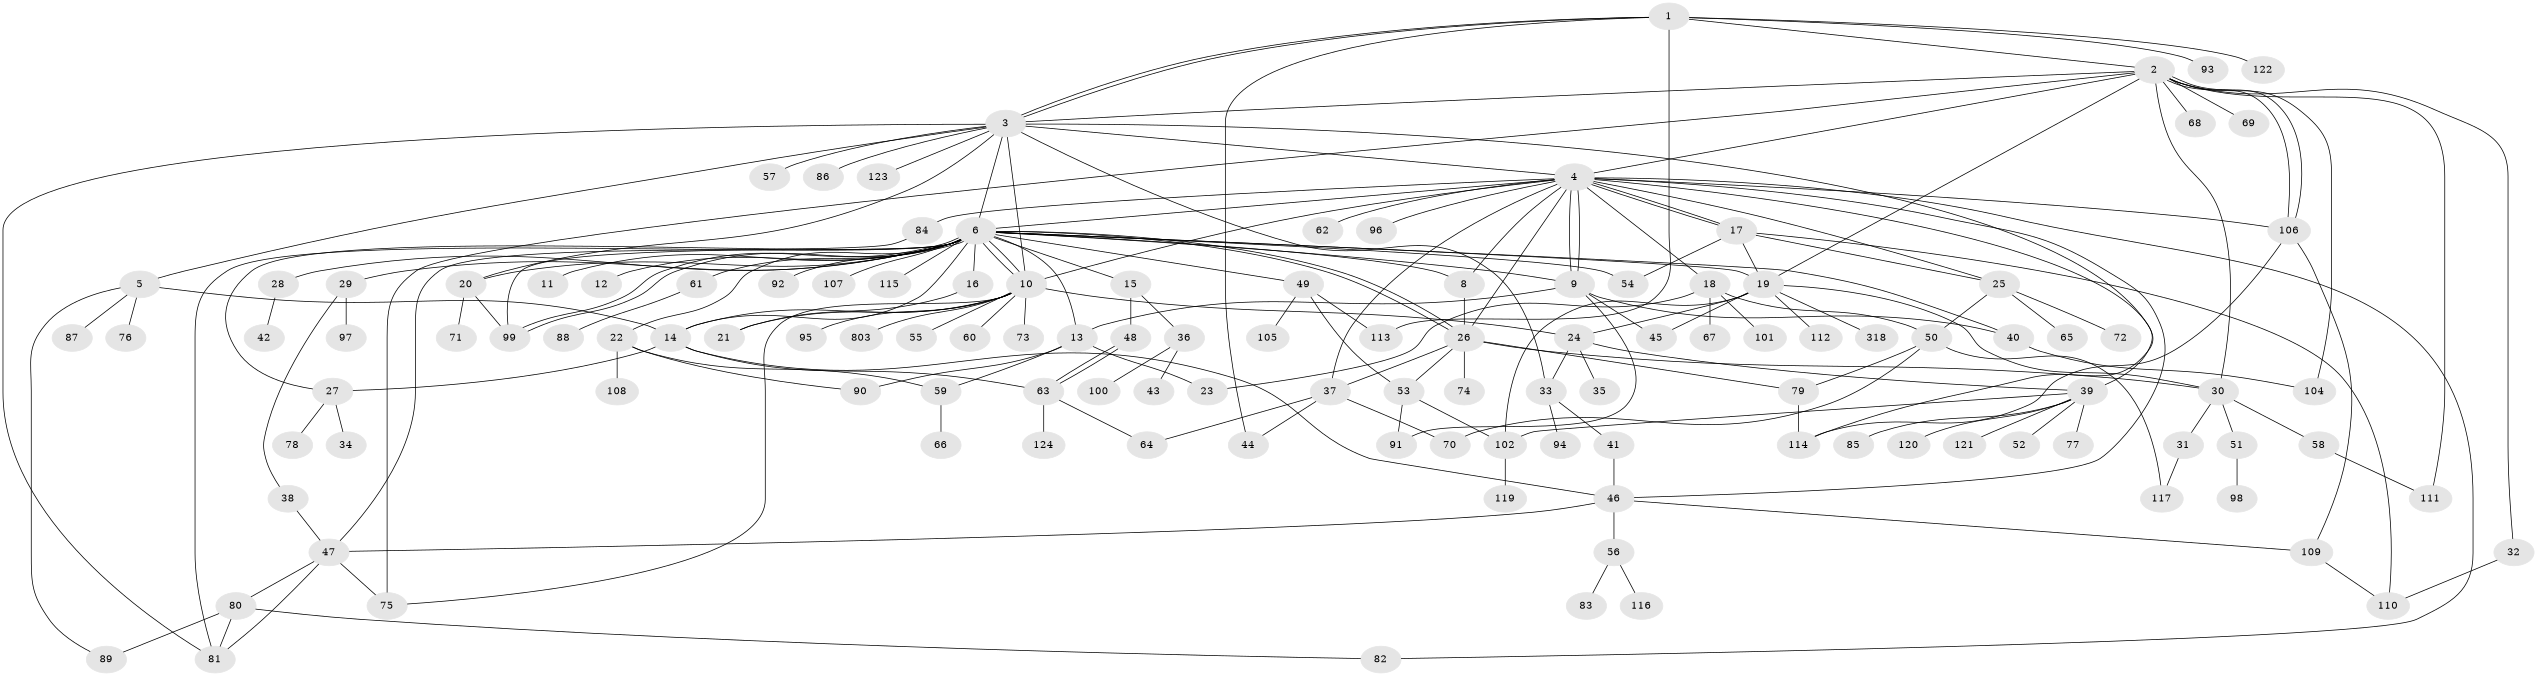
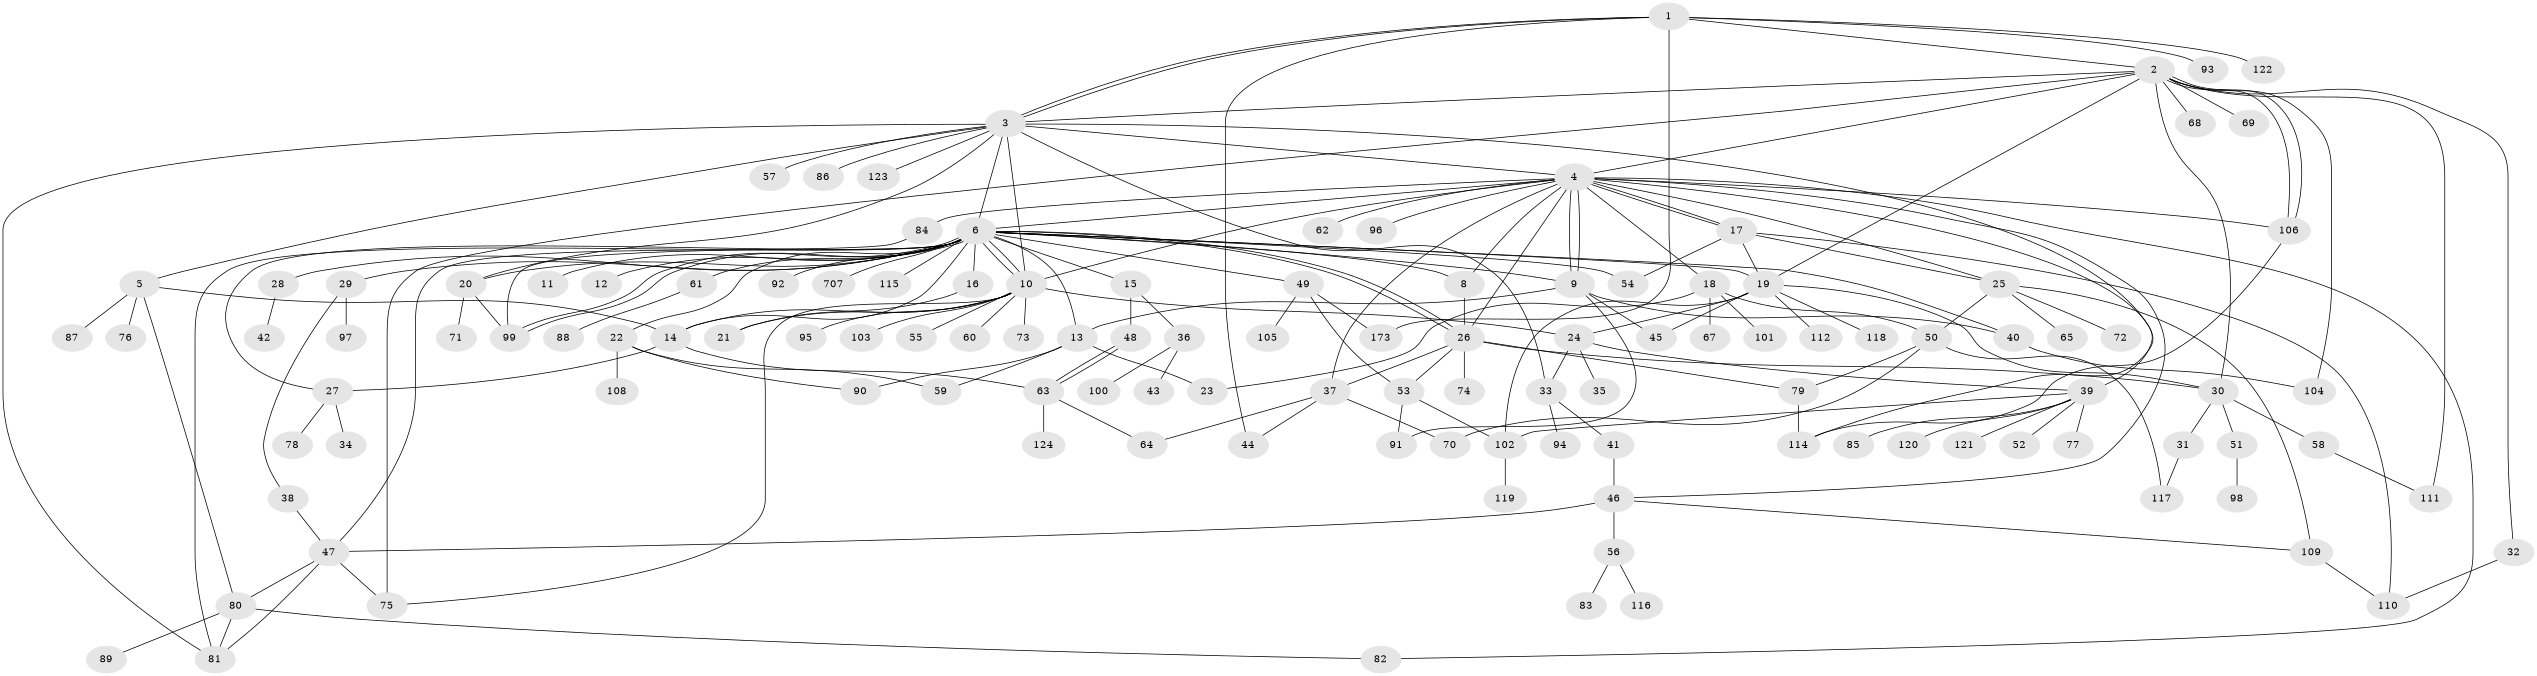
(834, 284) -> (834, 284)
(861, 338) -> (861, 338)
(1381, 338) -> (1381, 338)
(1877, 338) -> (1877, 338)
(1176, 364) -> none
(2351, 381) -> (2218, 353)
(941, 445) -> none
(31, 456) -> (189, 445)
